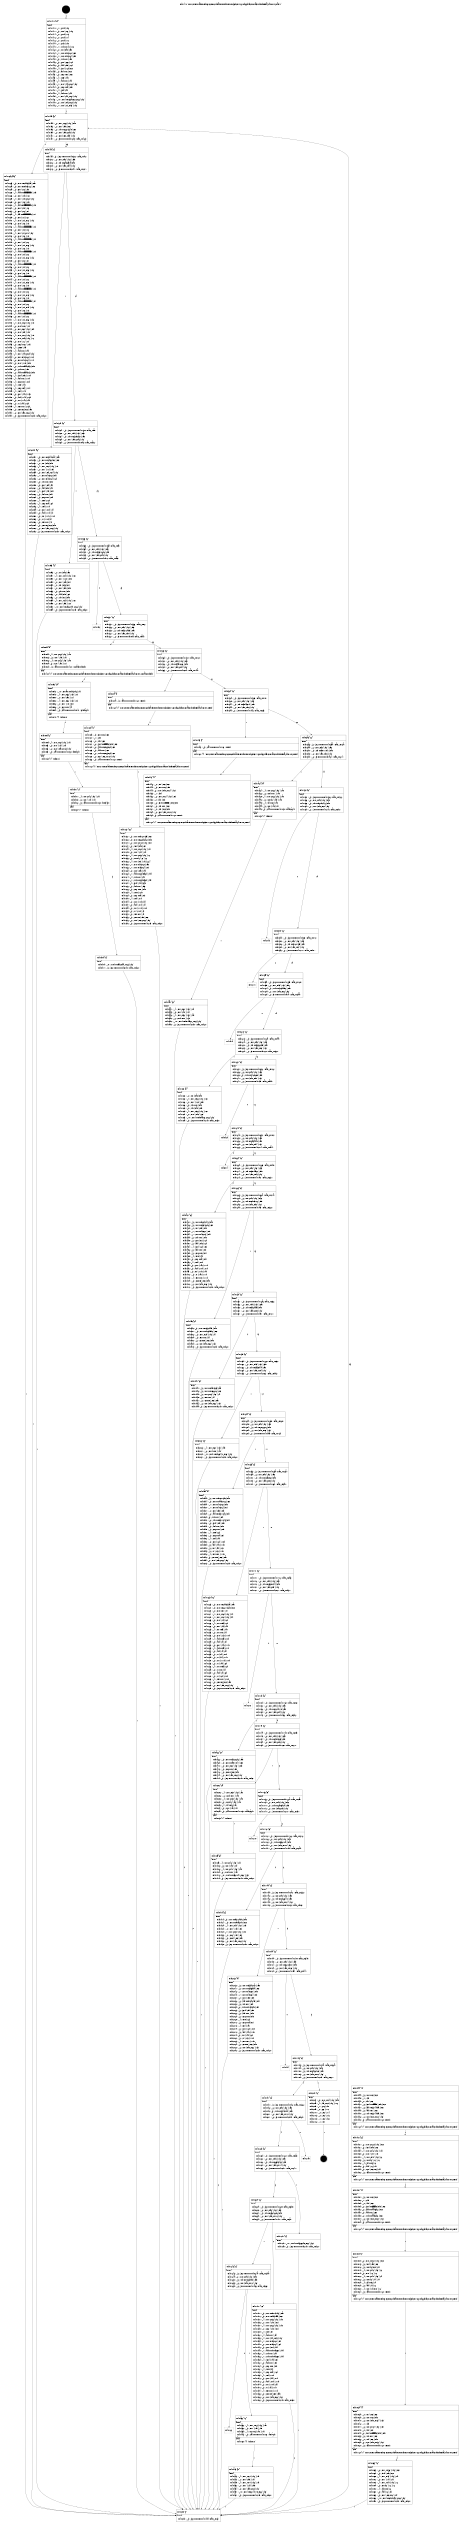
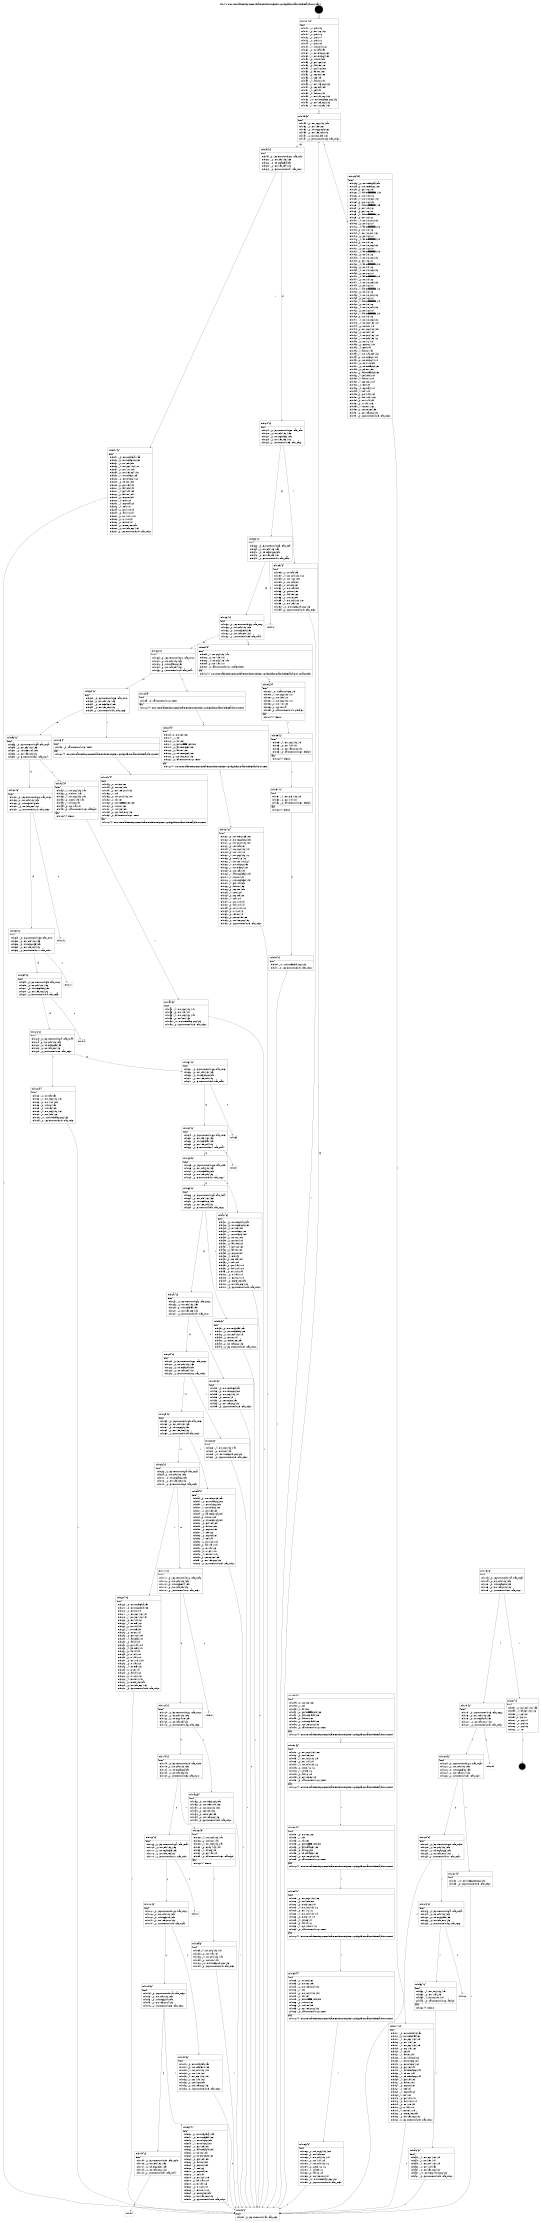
(301, 2014) -> none
